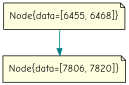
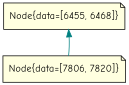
(59, 39) -> (69, 46)
